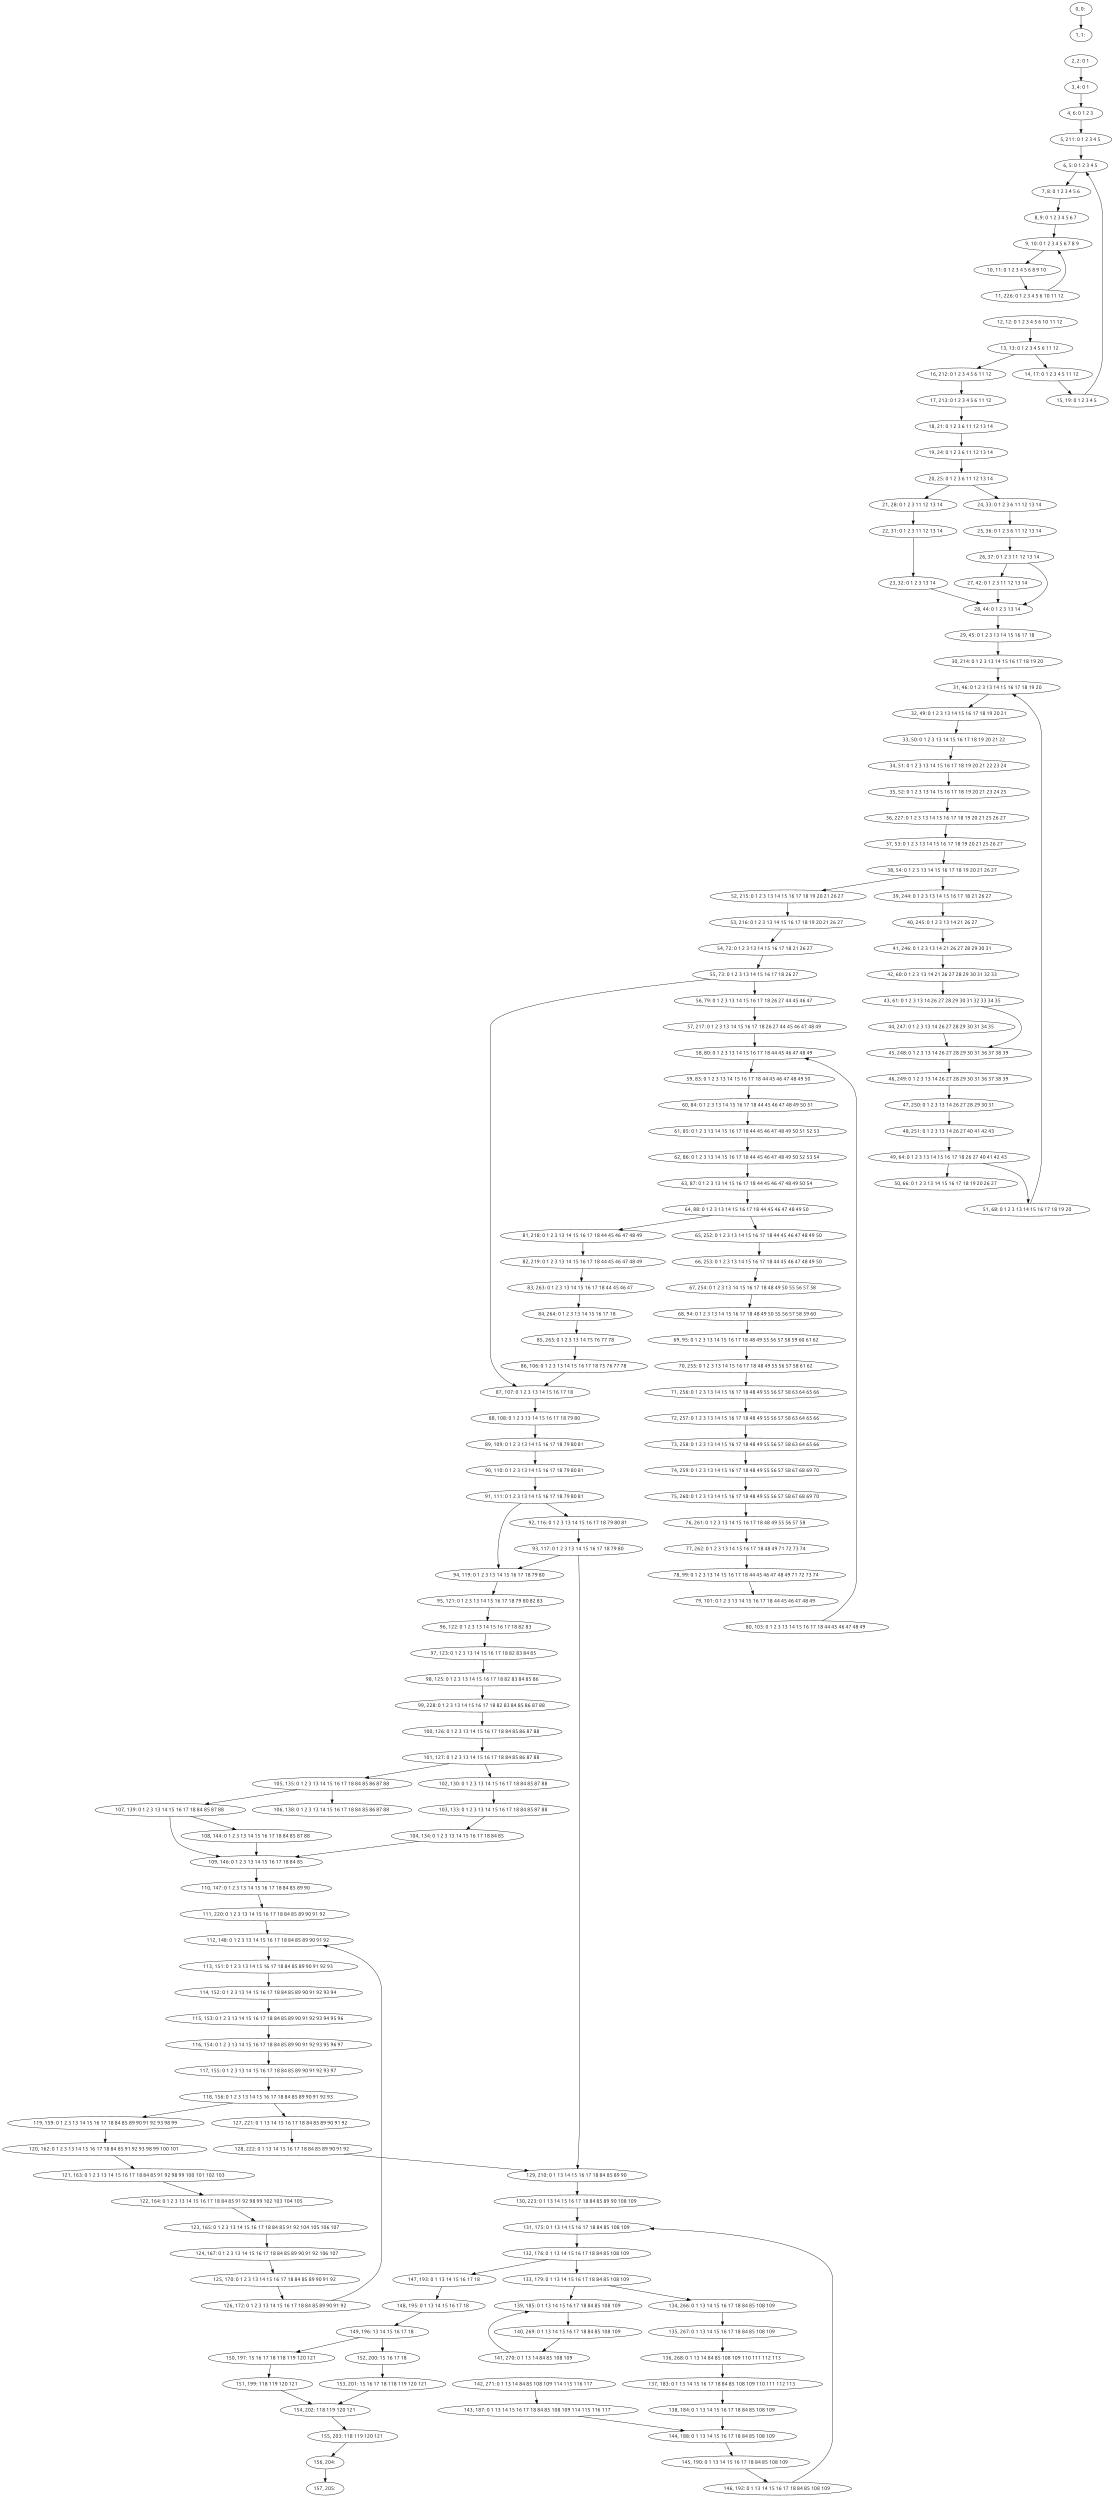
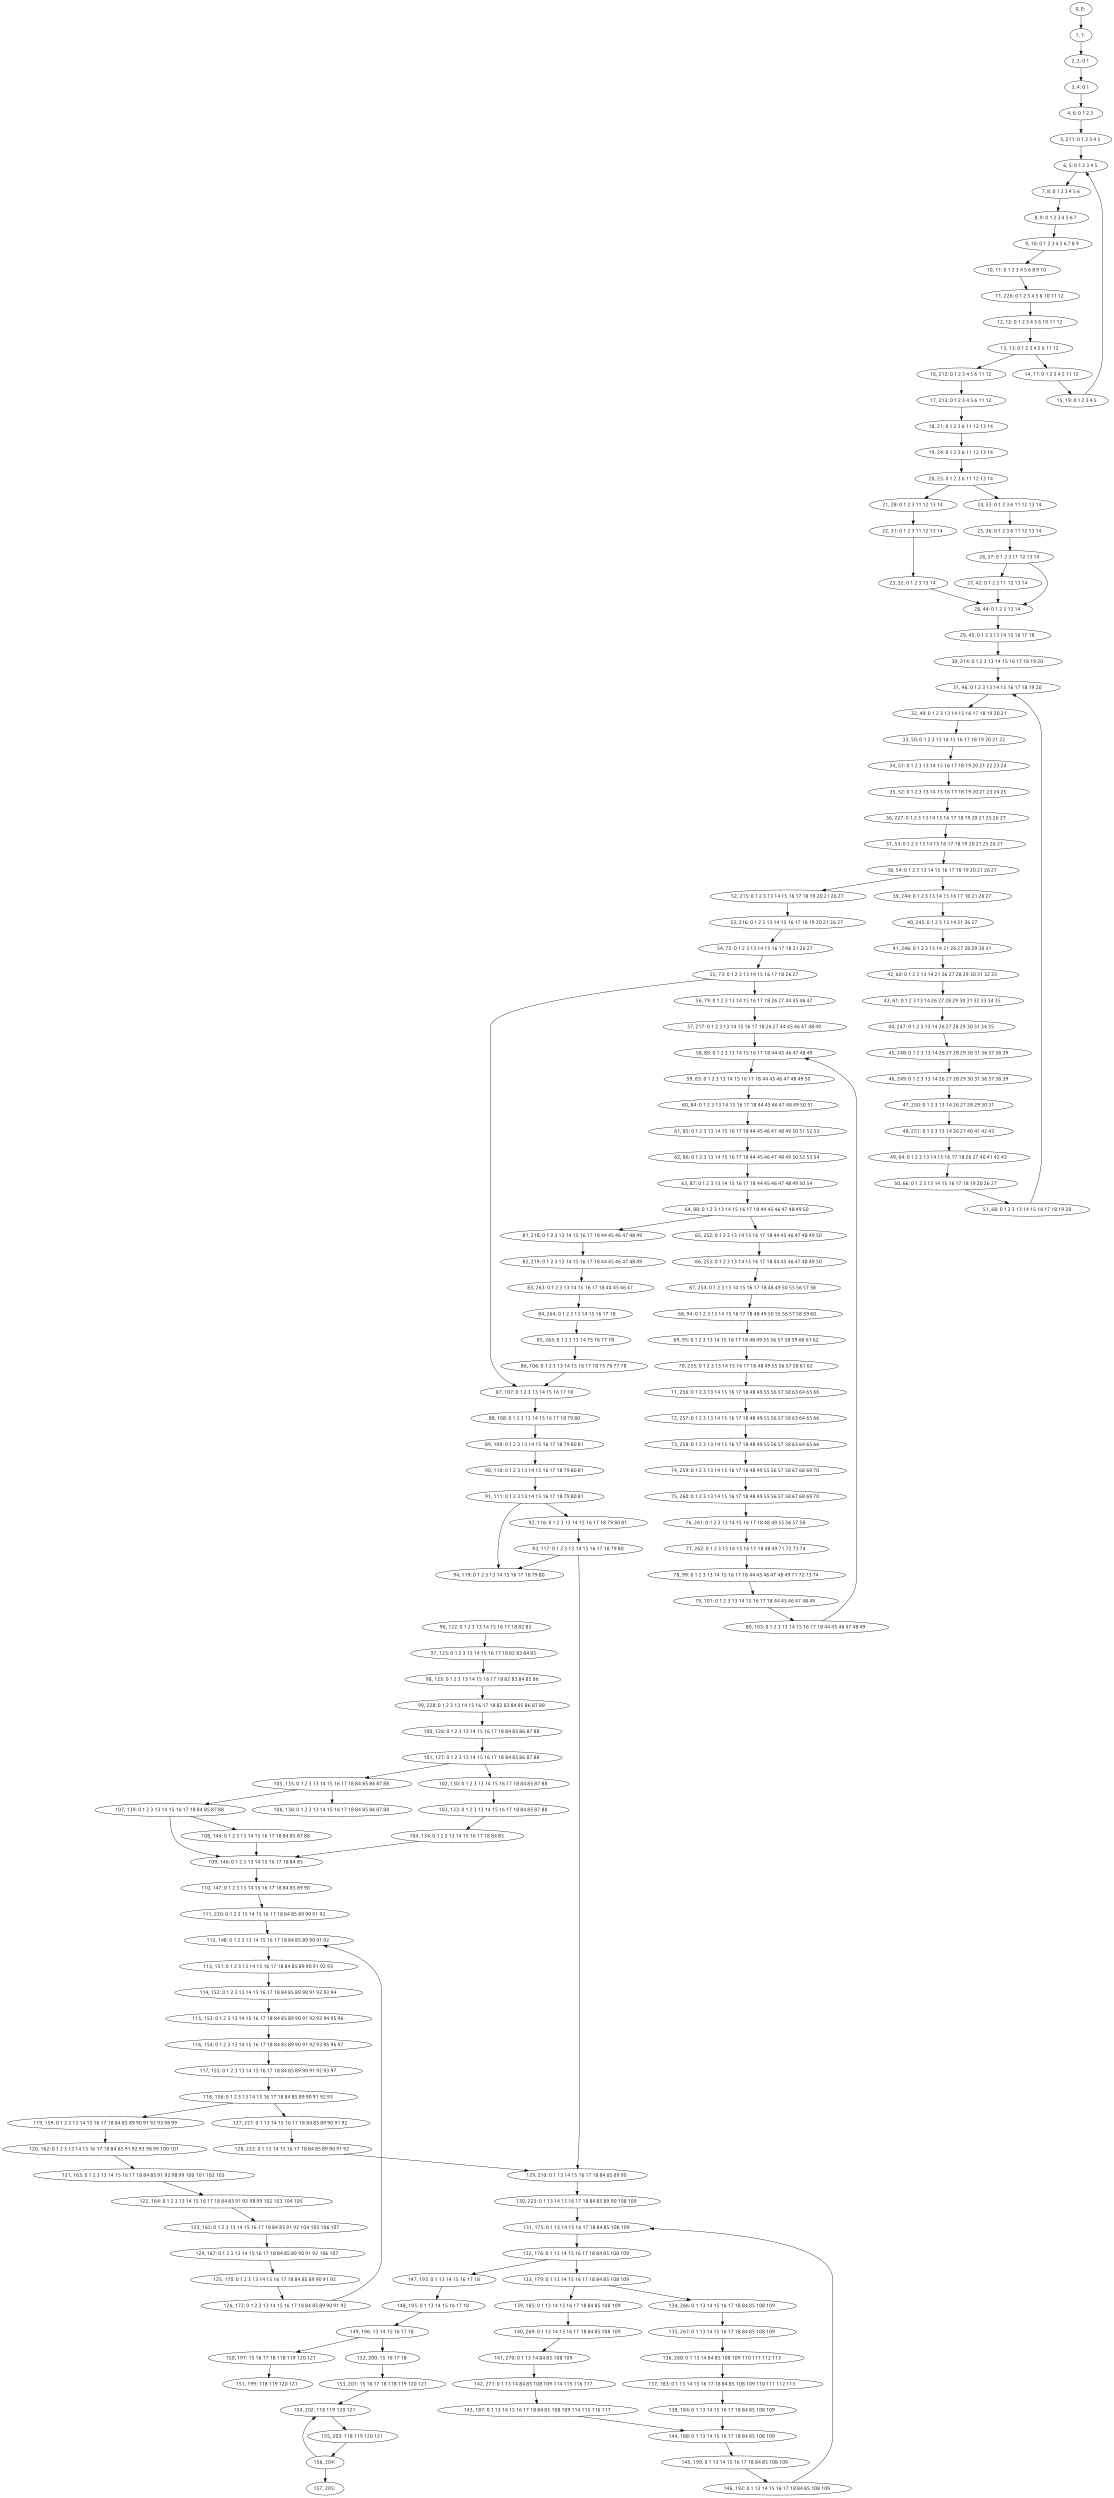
none -> (1081, 46)
(1065, 275) -> (1030, 307)
(1020, 1023) -> (942, 1012)
(1014, 1173) -> (985, 1196)
(490, 1601) -> none
none -> (779, 1613)
(491, 2325) -> (534, 2369)
(295, 2396) -> (303, 2439)
